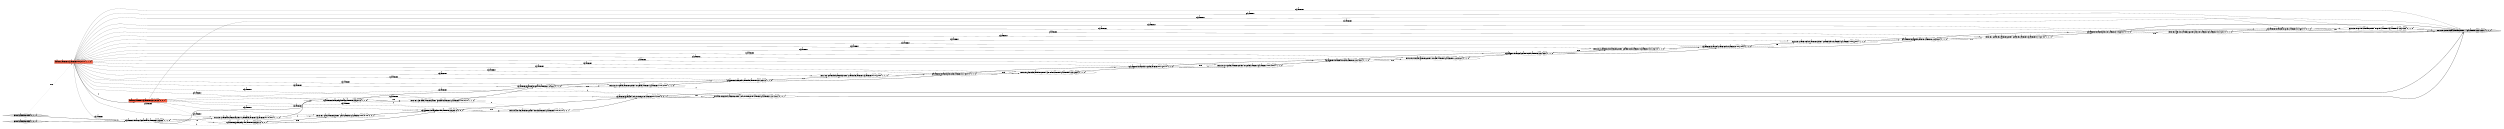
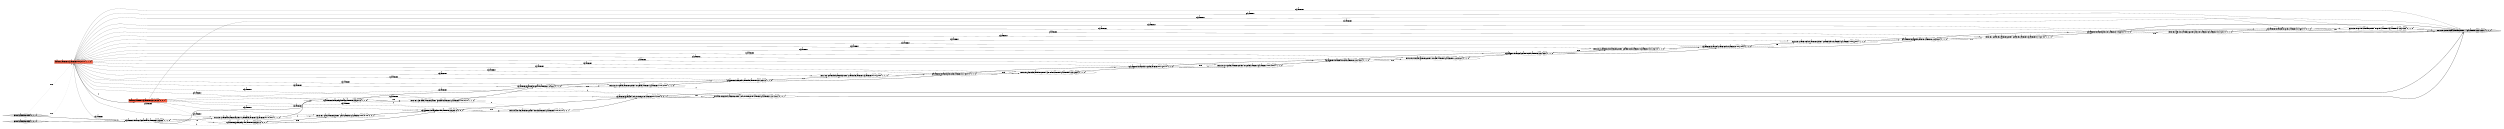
none -> (64, 97)
